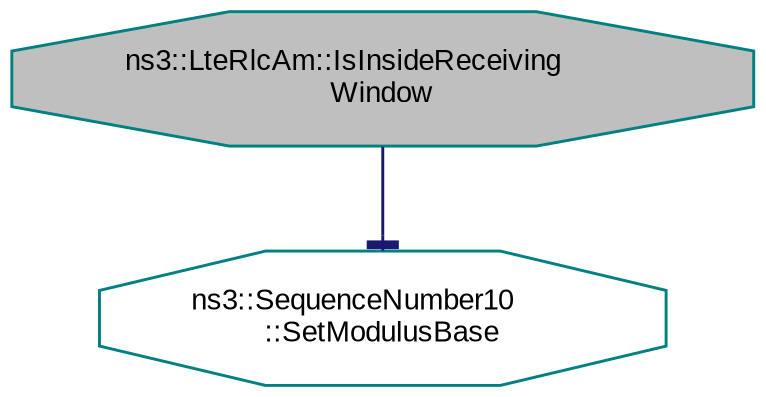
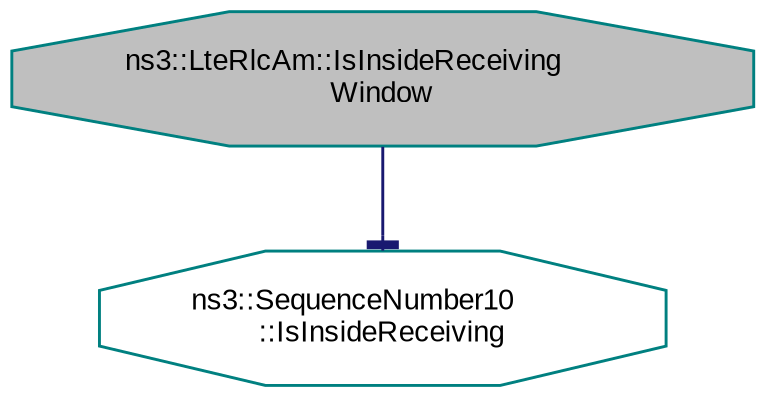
(383, 318) -> (383, 318)
